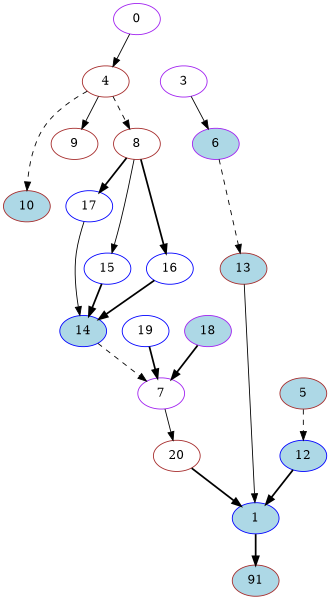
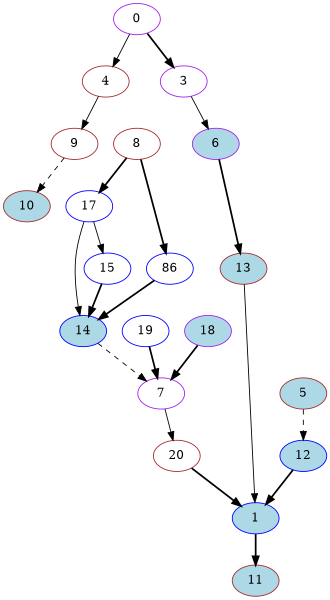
none -> (158, 47)
(119, 109) -> none
(44, 128) -> (53, 172)
(125, 202) -> (97, 233)
(229, 202) -> (229, 202)
(170, 269) -> (170, 269)
(256, 581) -> (256, 581)
